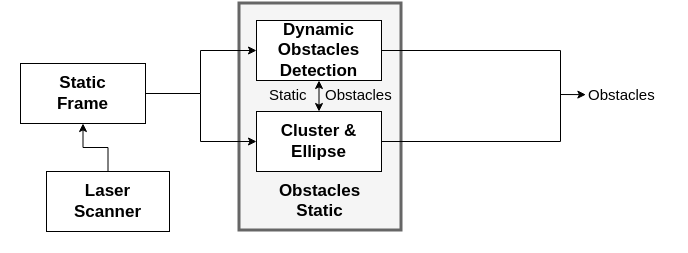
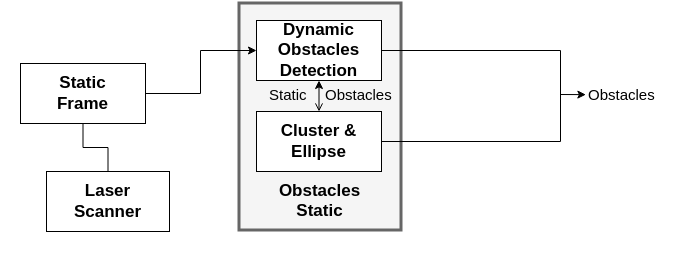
(319, 103) -> (319, 104)
(83, 132) -> (83, 130)
(202, 142) -> none
